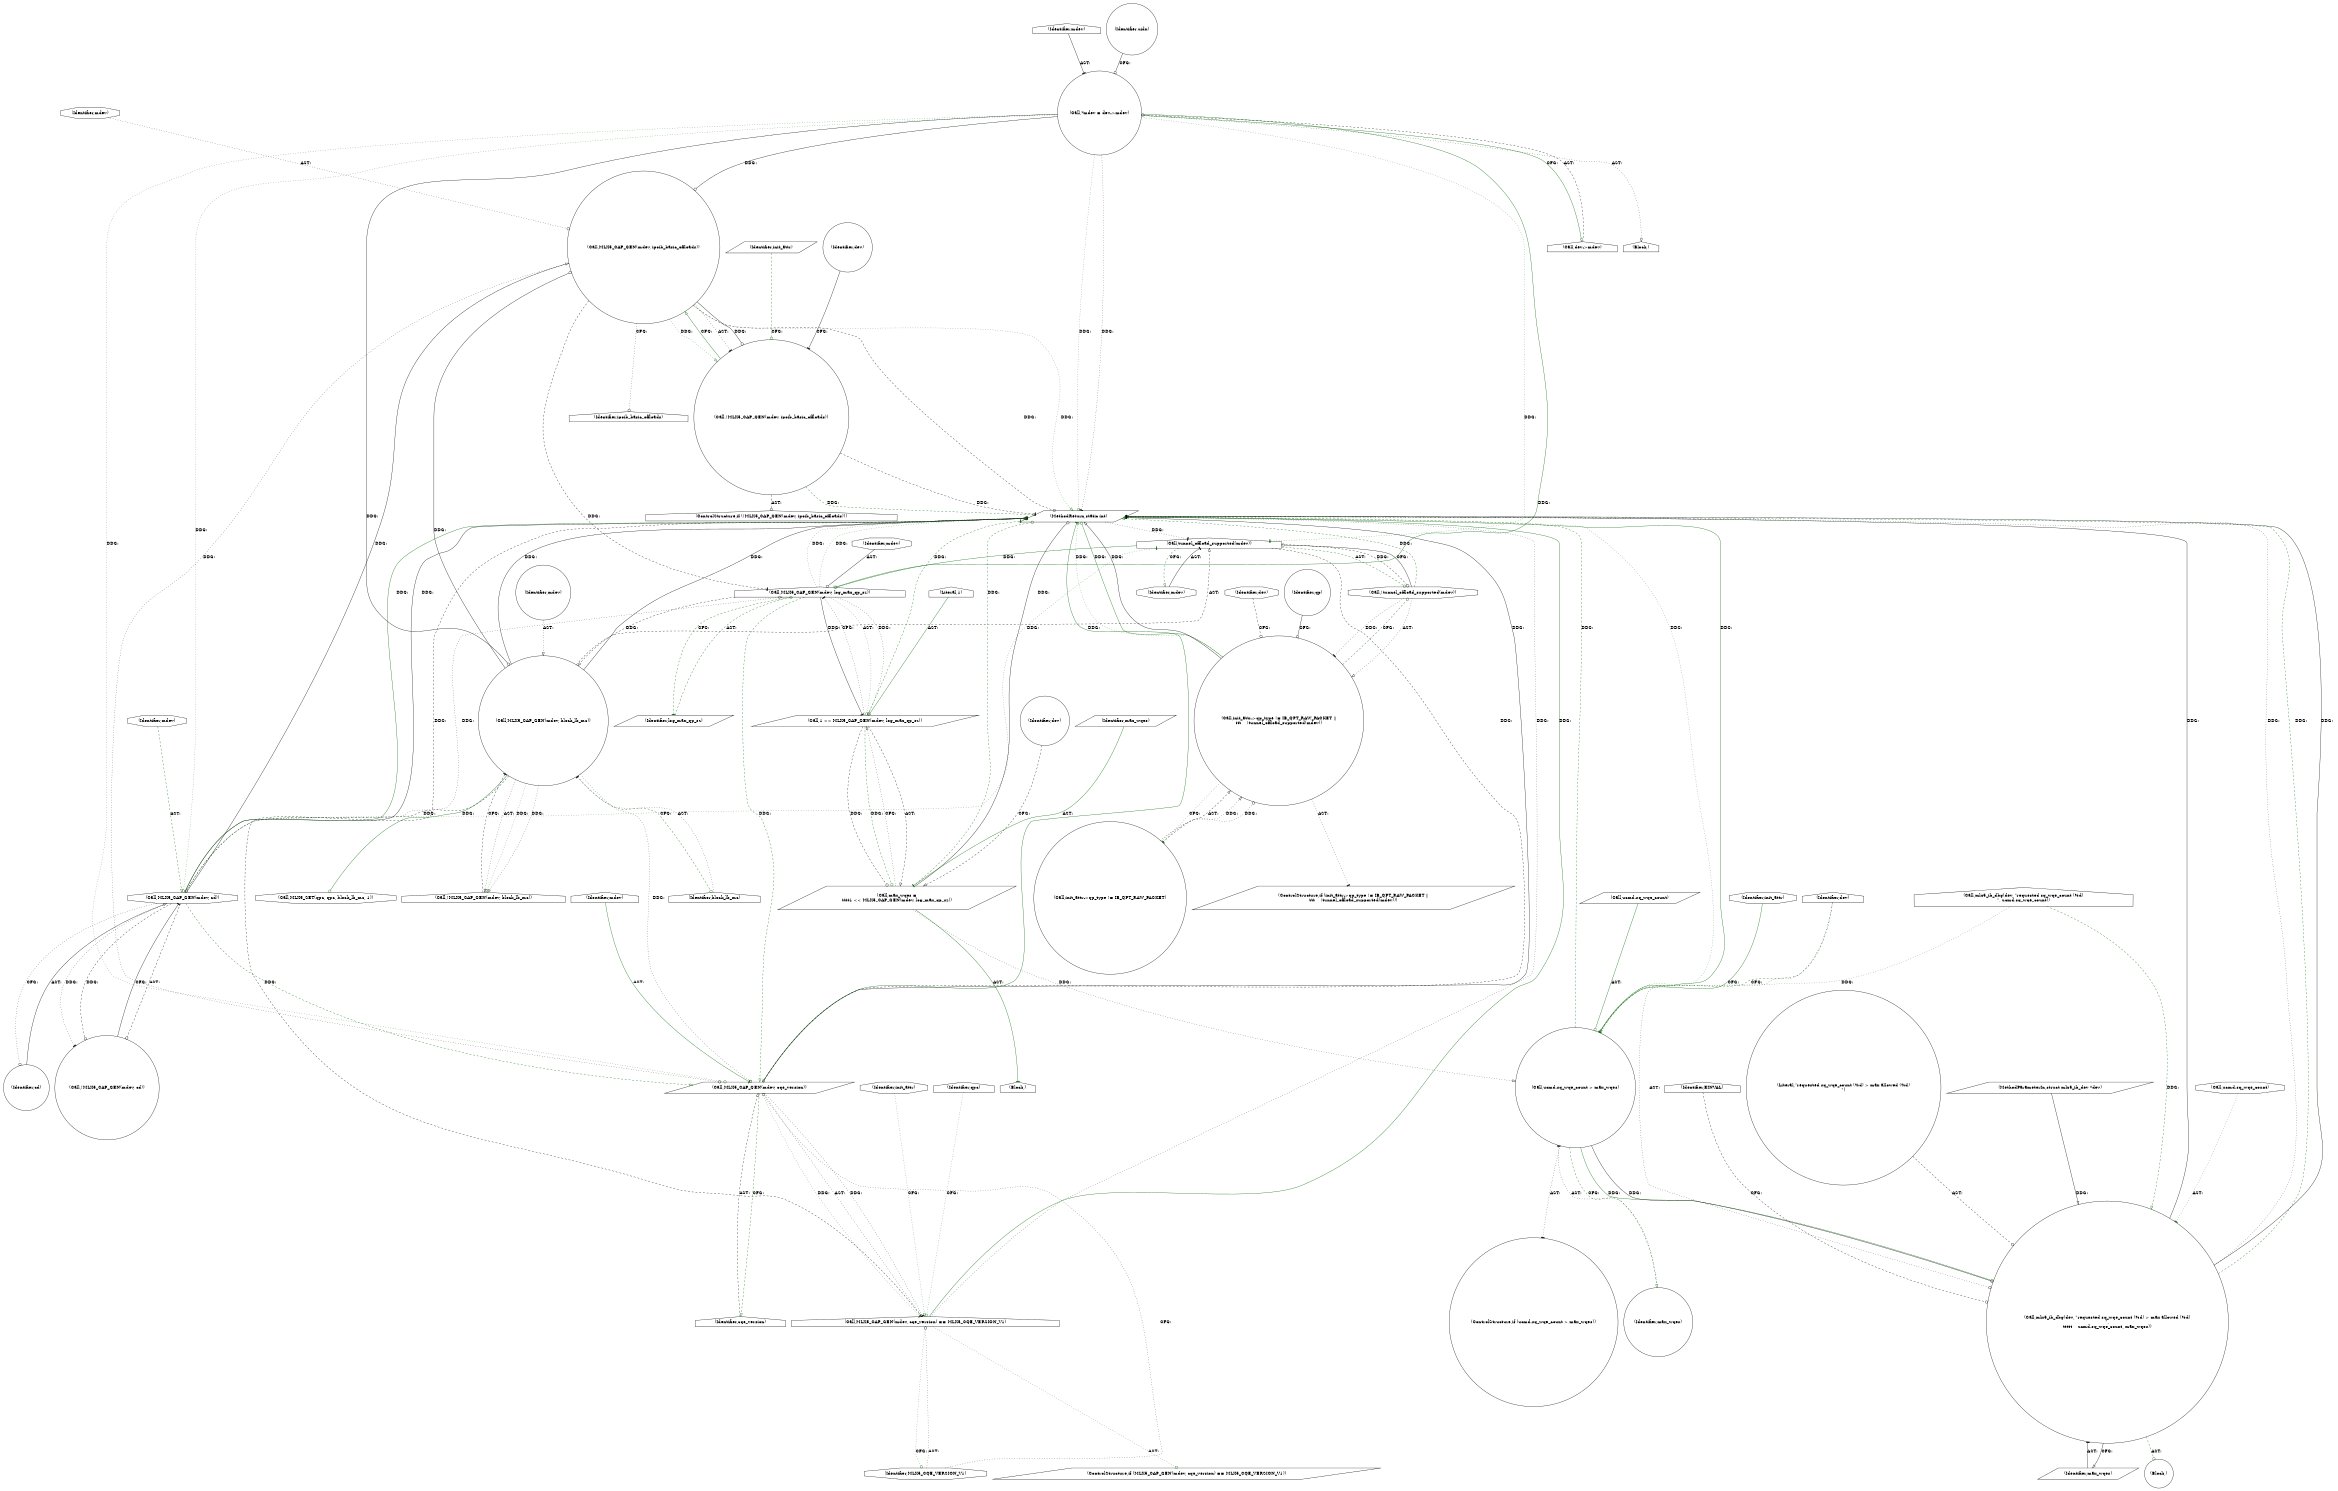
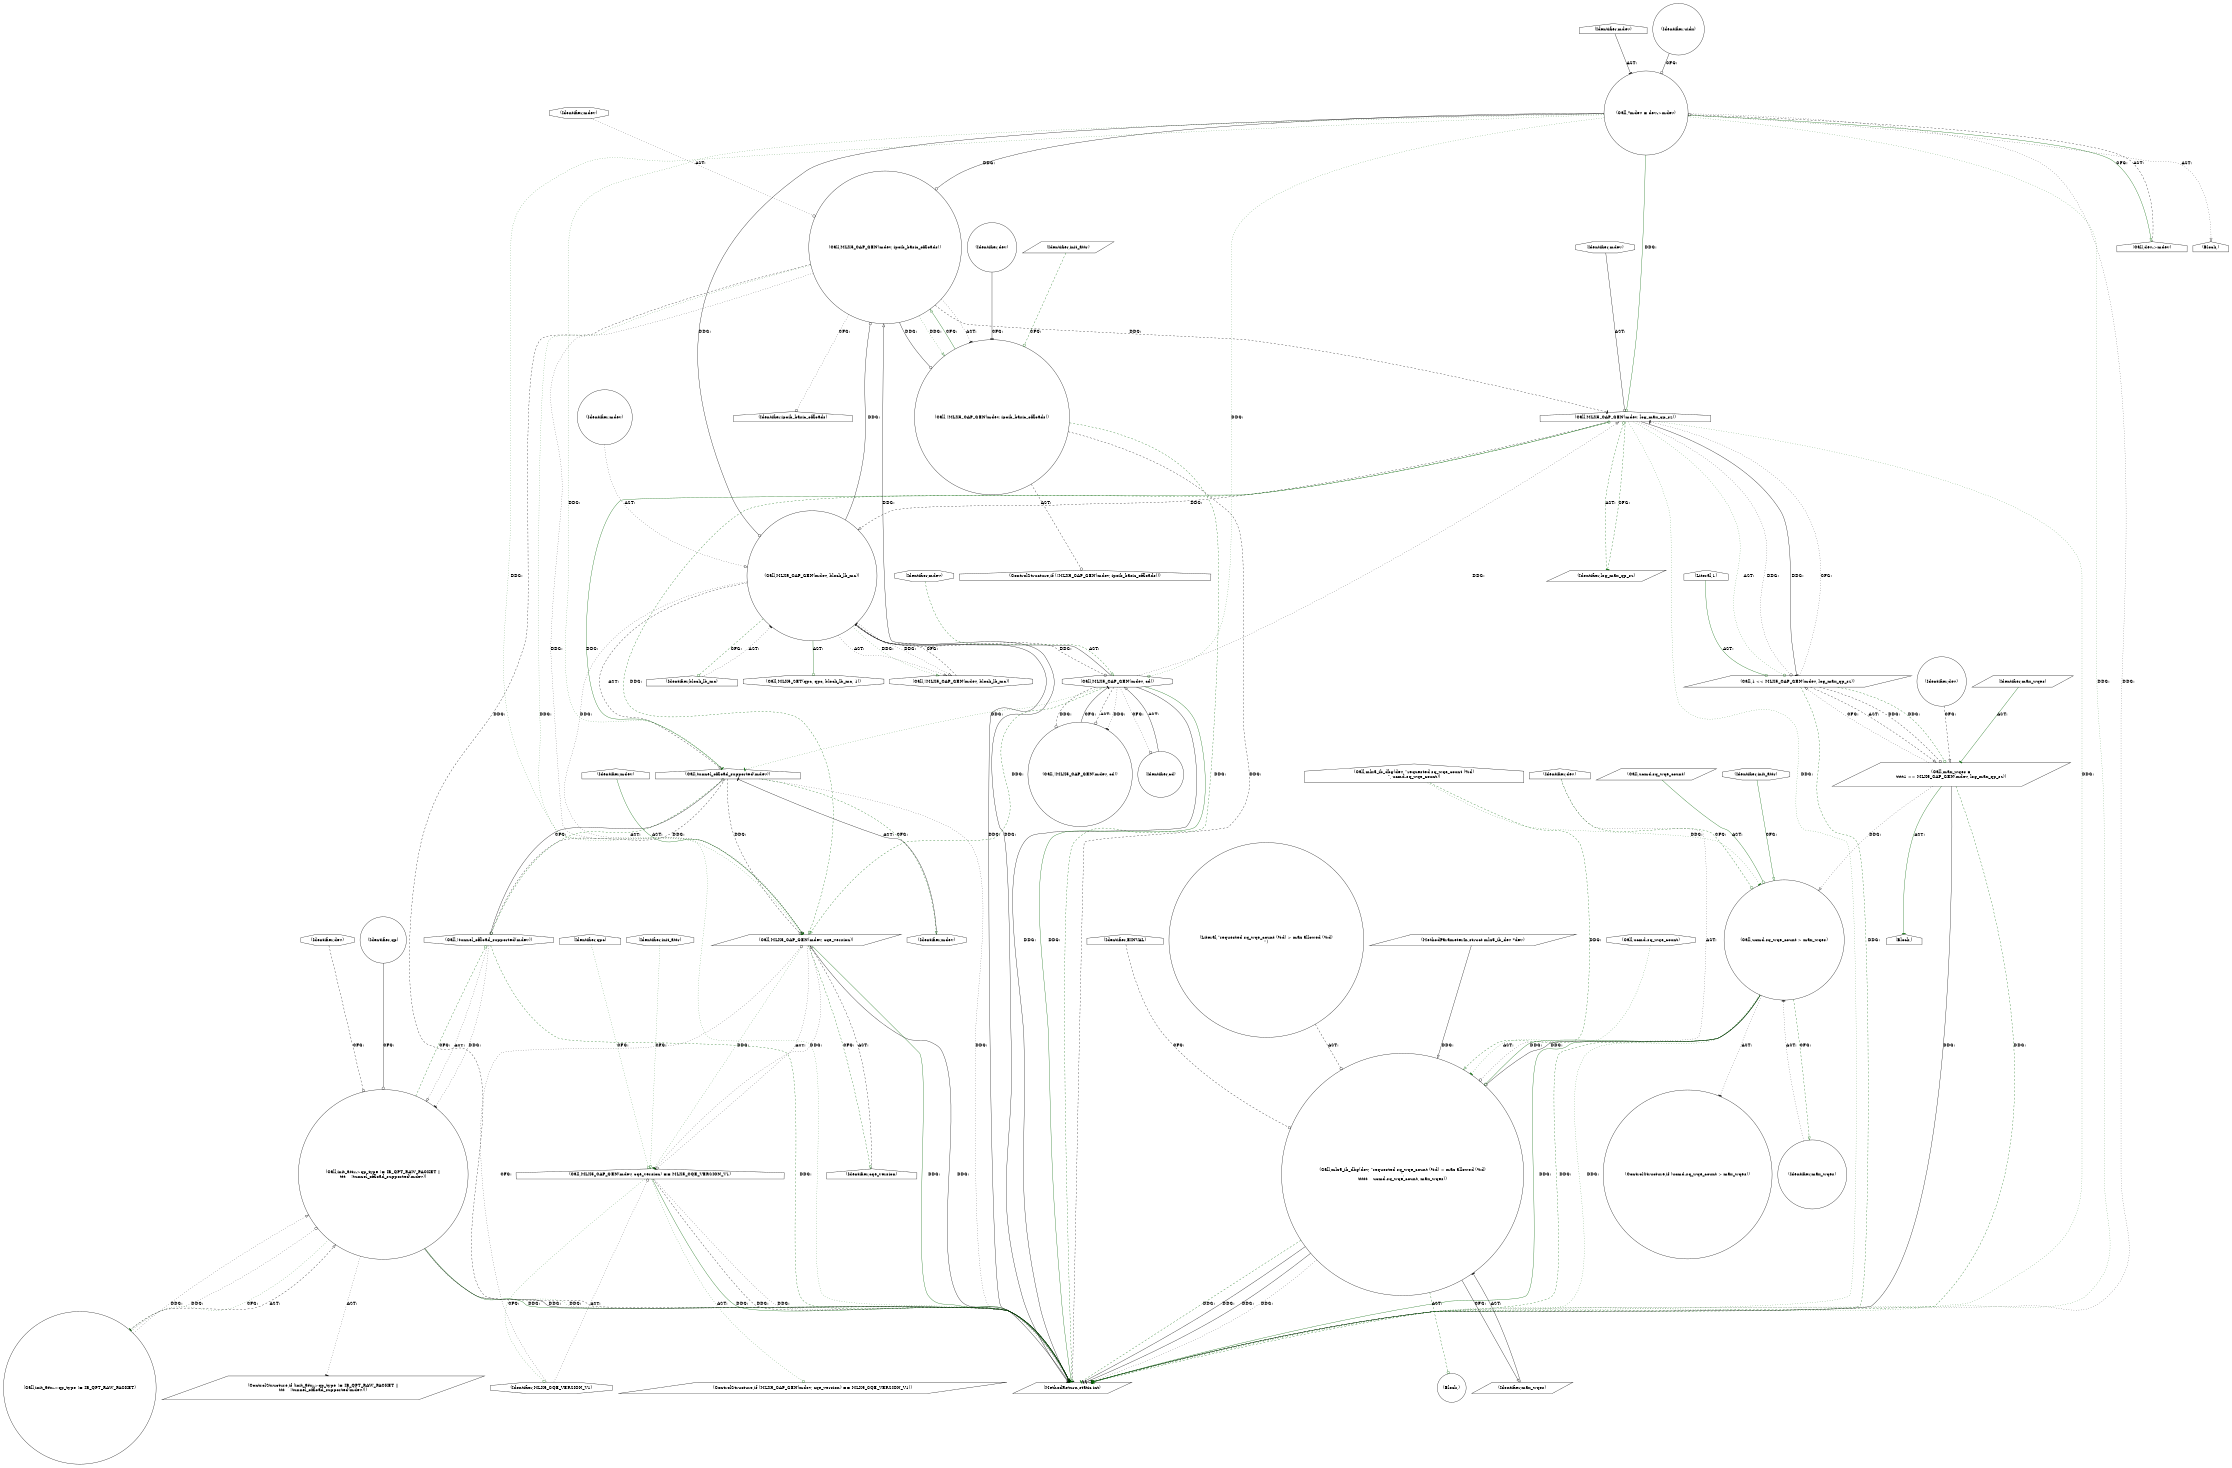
(1146, 530) -> (976, 1020)
(469, 814) -> (819, 649)
(484, 898) -> (961, 681)
